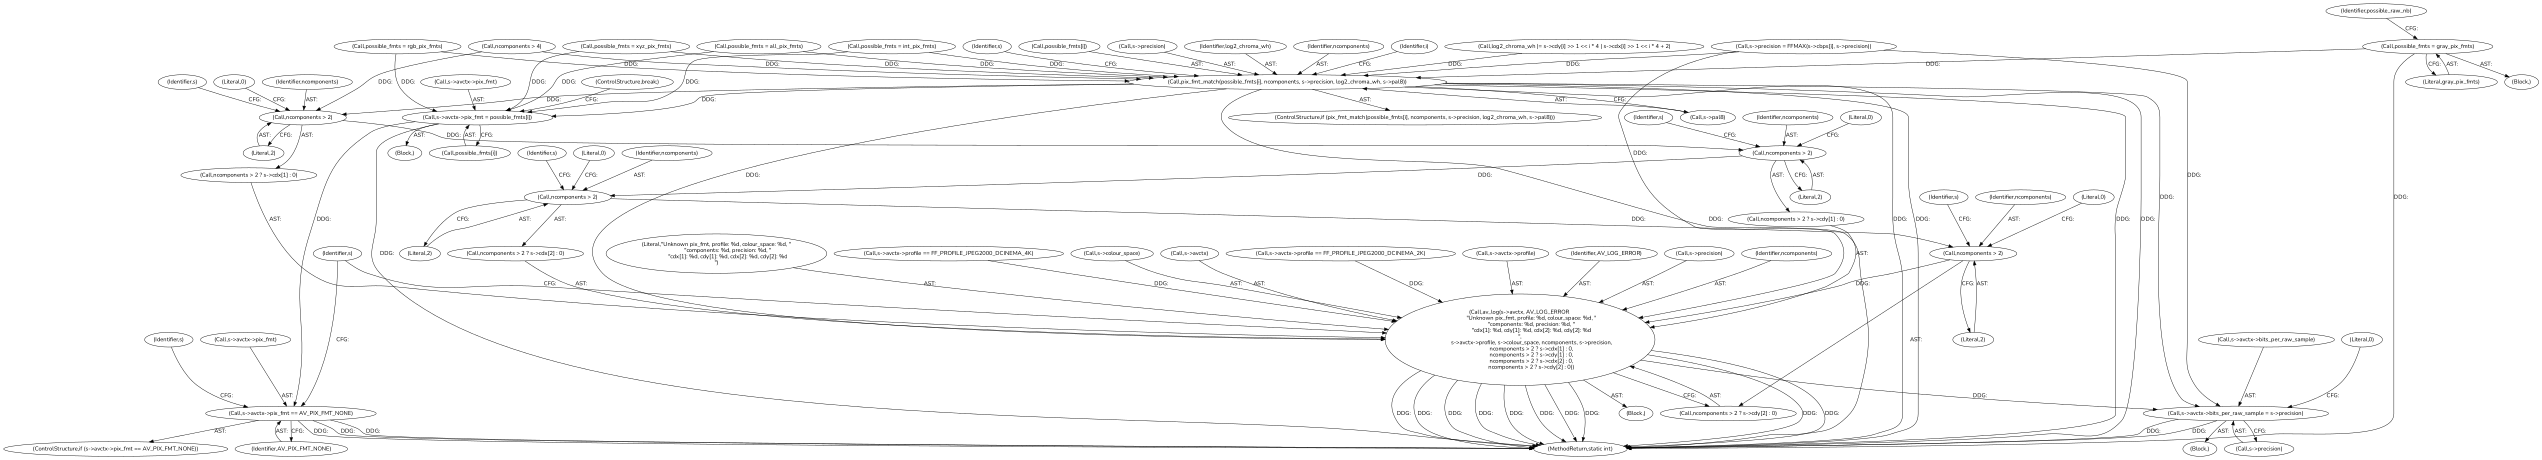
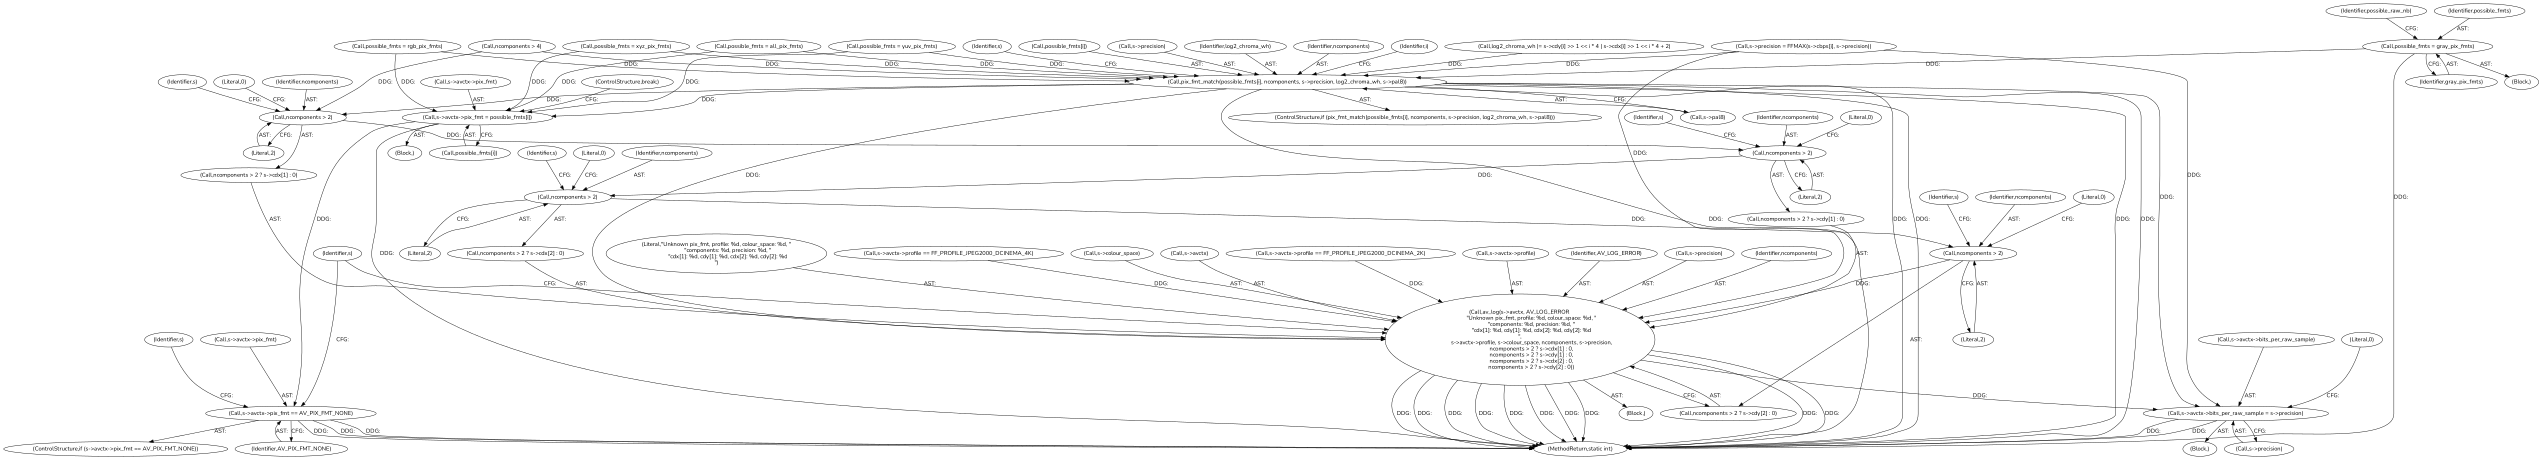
none -> (2480, 11)
(892, 47) -> (892, 47)
(2451, 82) -> (2451, 82)
